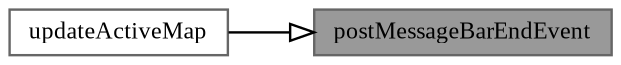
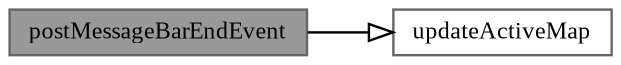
(259, 32) -> (338, 32)
